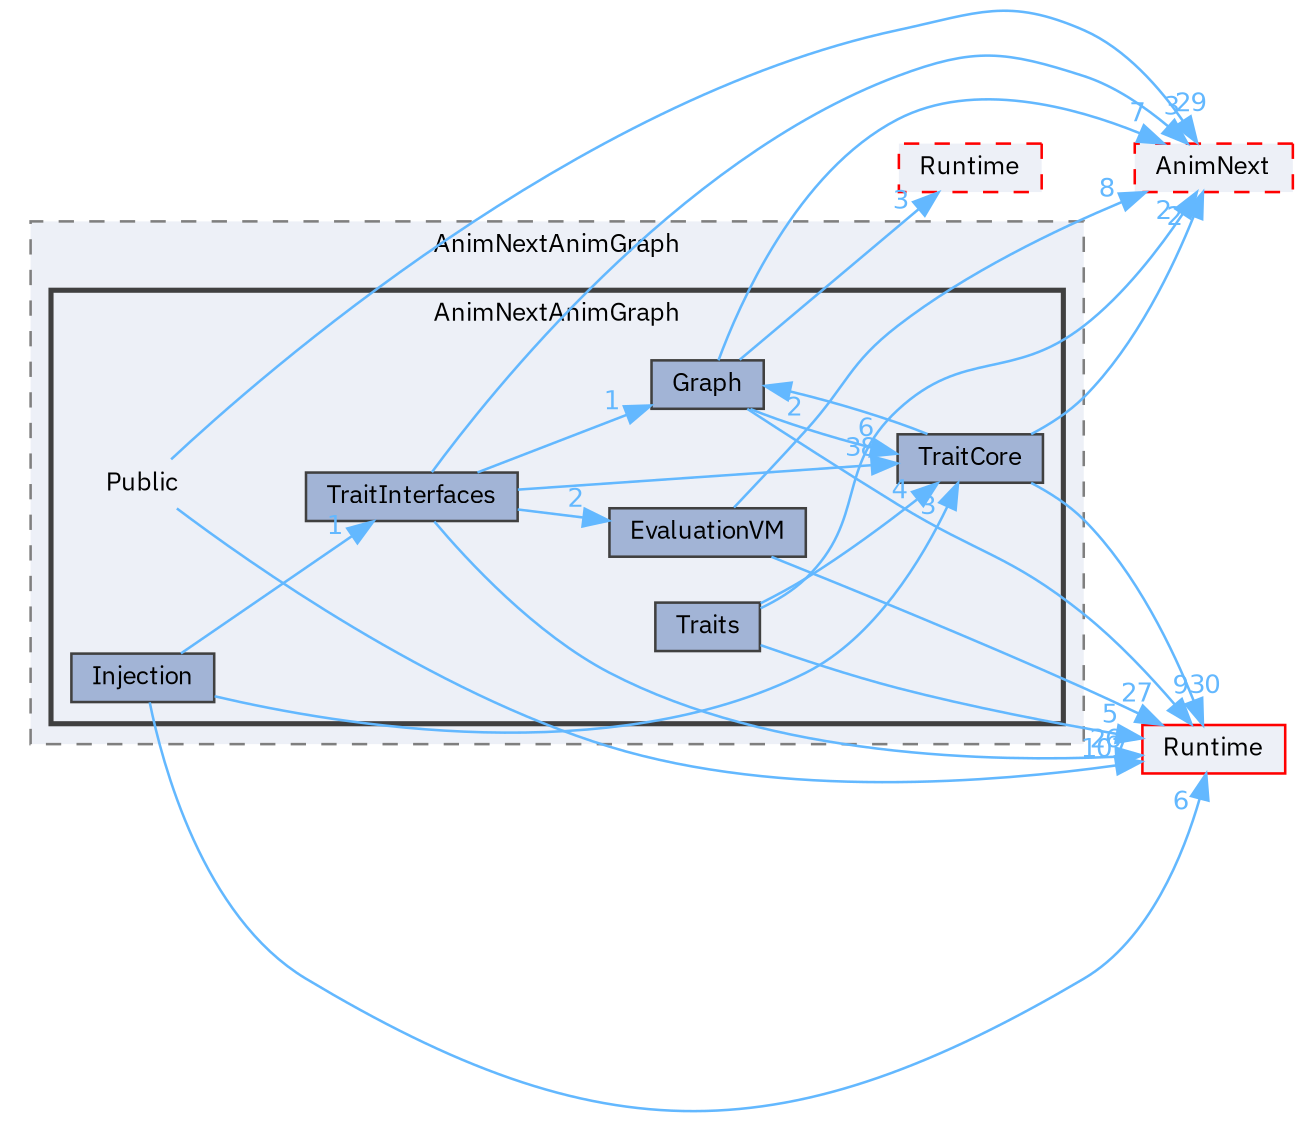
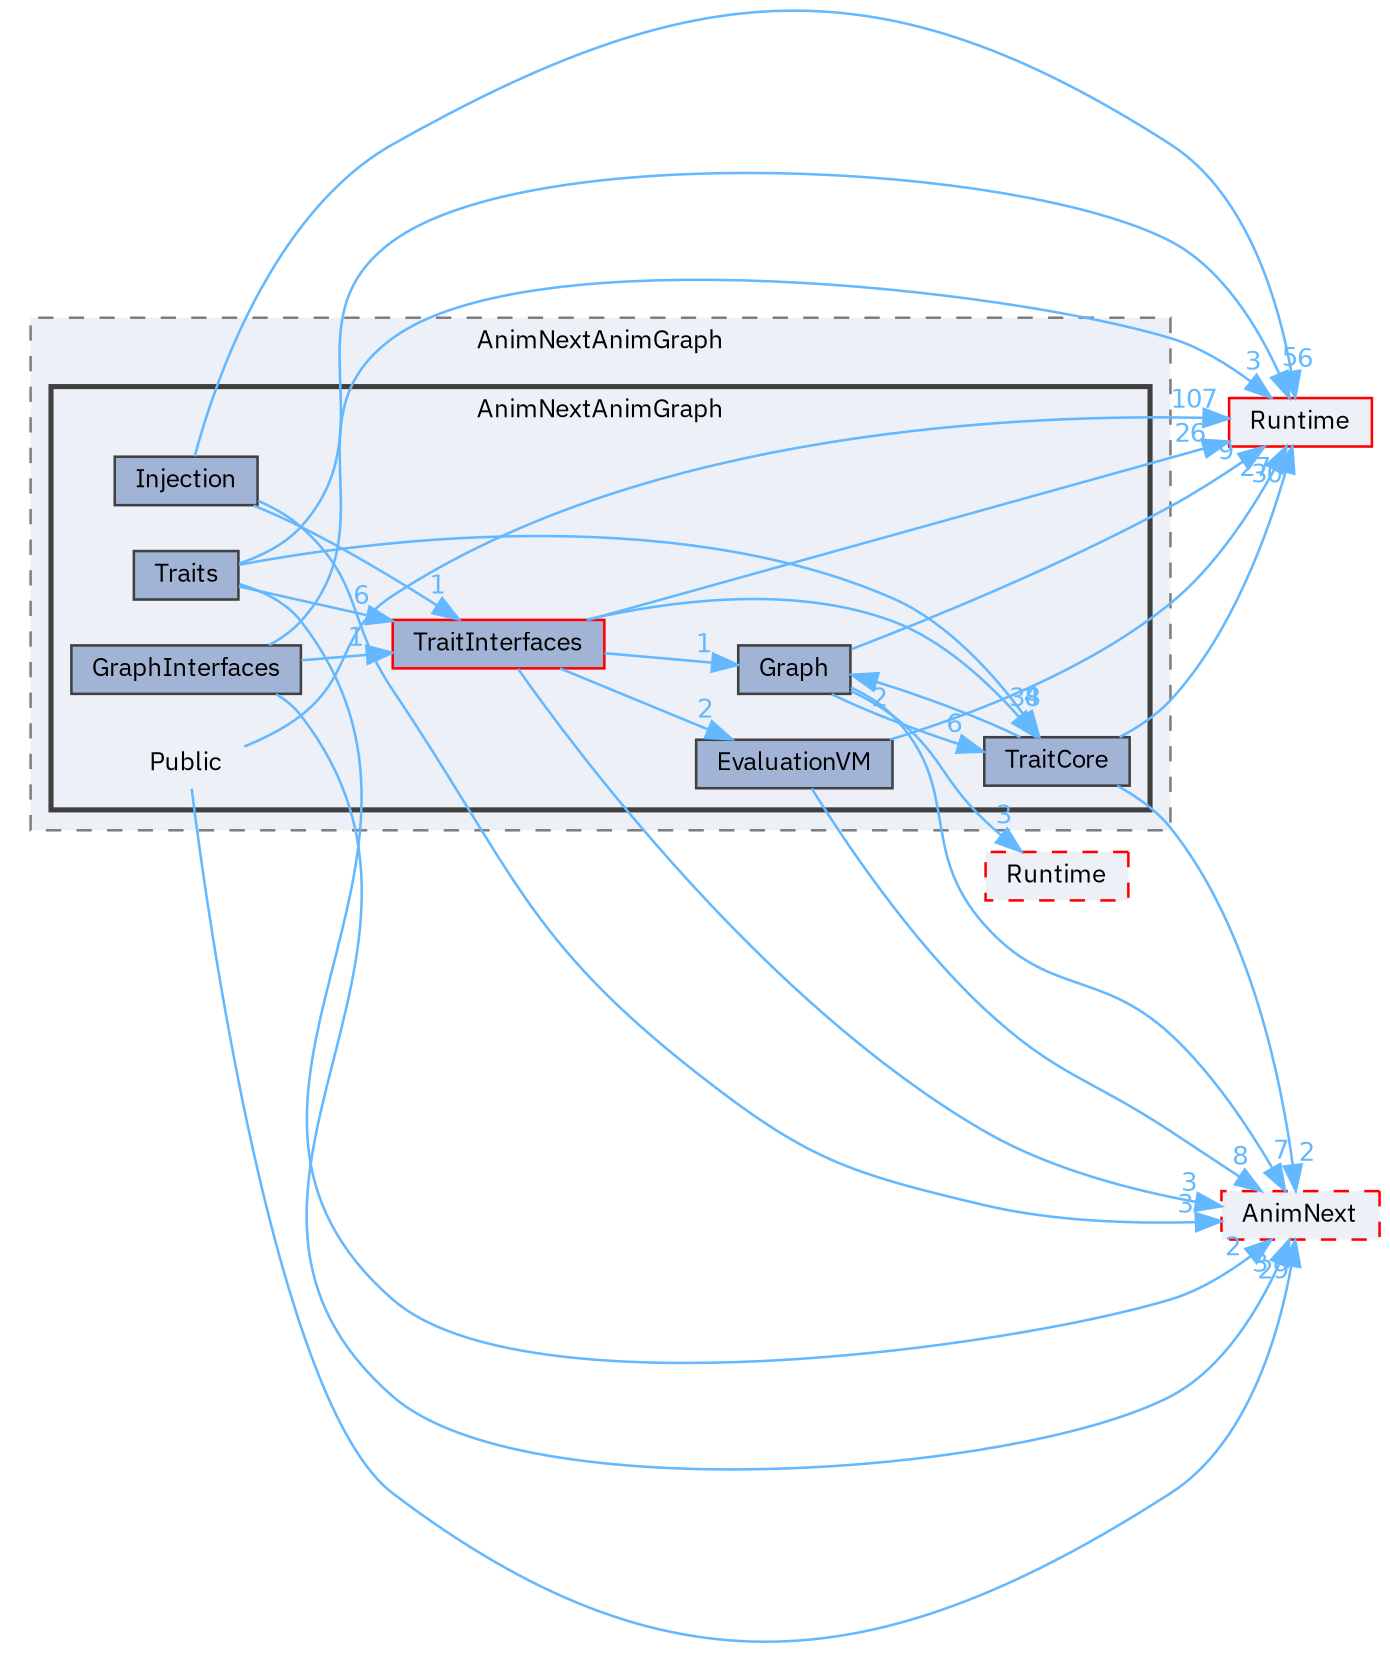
(412, 497) -> (499, 644)
none -> (331, 607)
none -> (186, 670)
(744, 697) -> (621, 1008)
